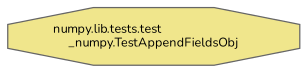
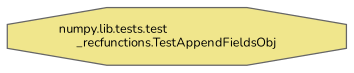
(154, 36) -> (177, 36)
